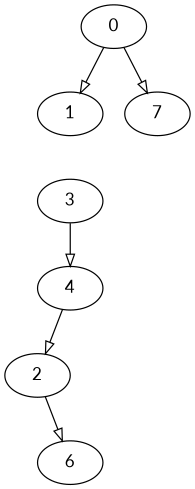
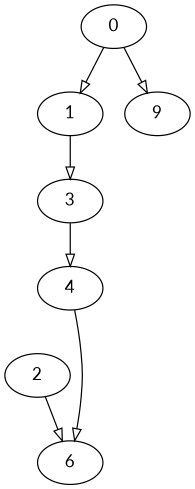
(157, 114) -> (157, 114)
none -> (70, 152)
(56, 326) -> (82, 369)
